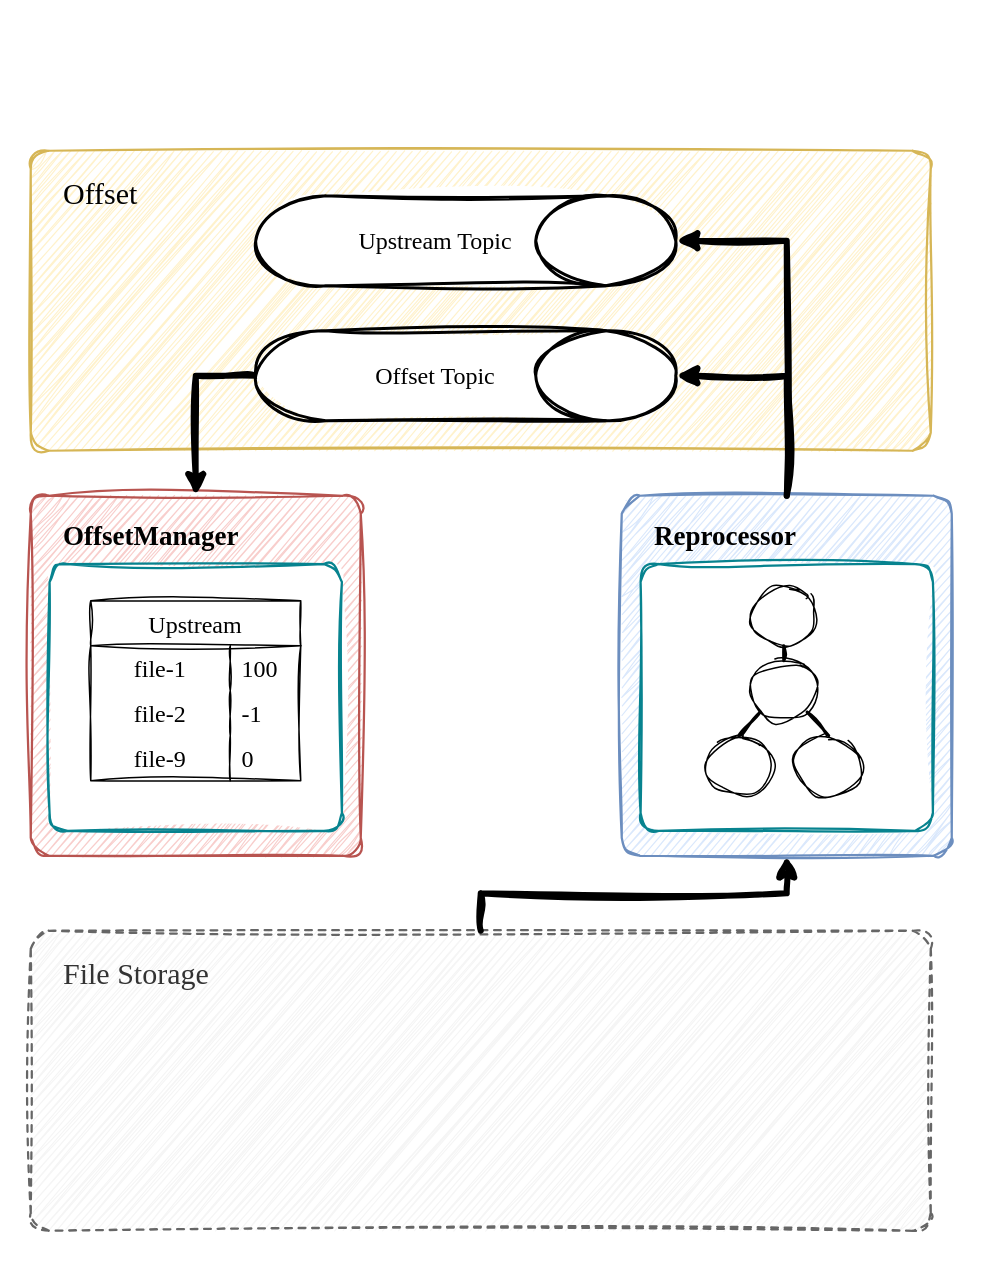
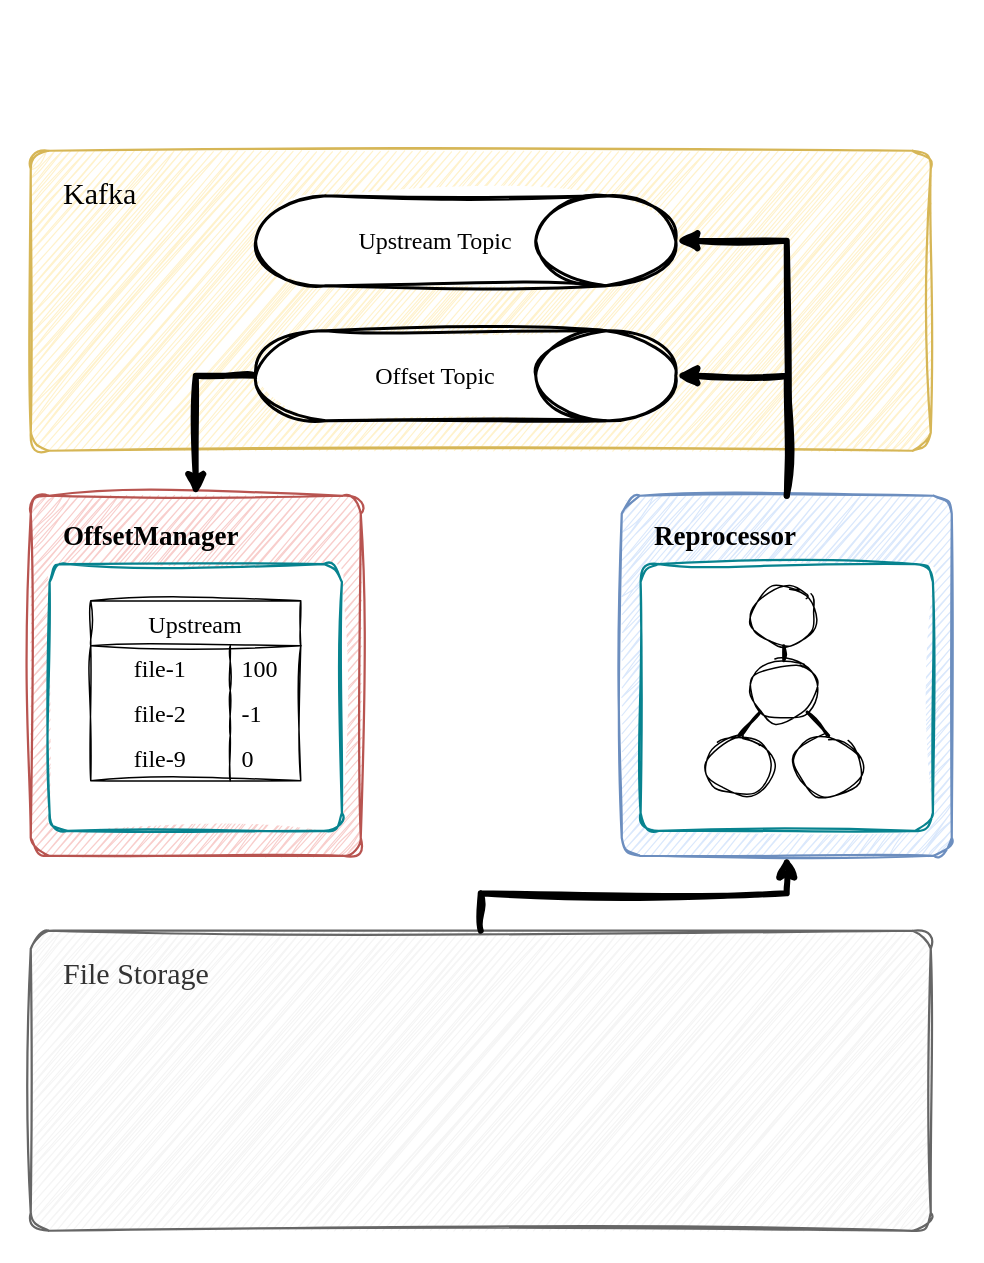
(104, 191) -> (97, 191)
(481, 1081) -> (481, 1081)
